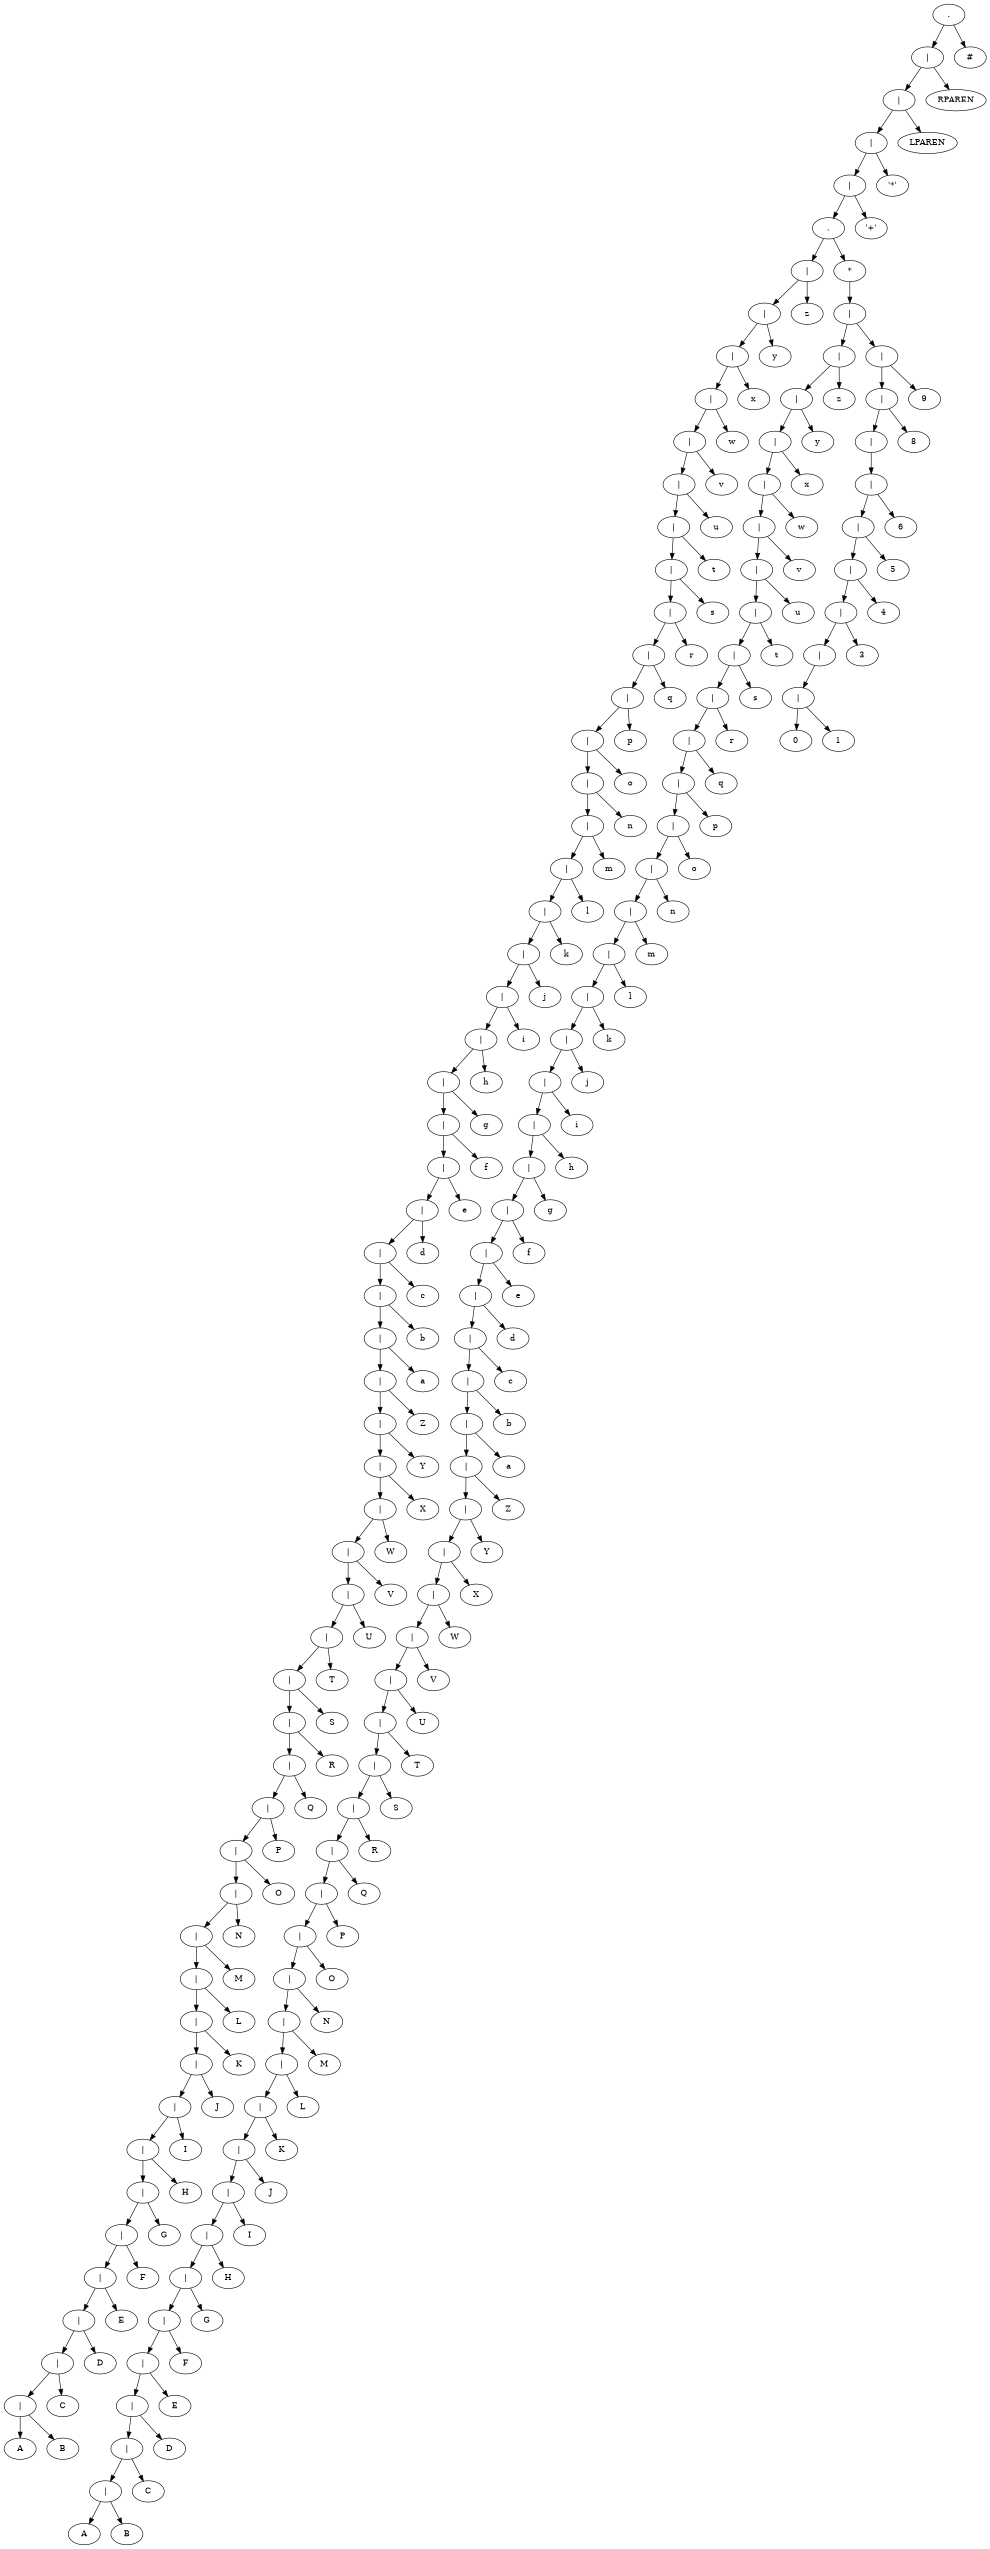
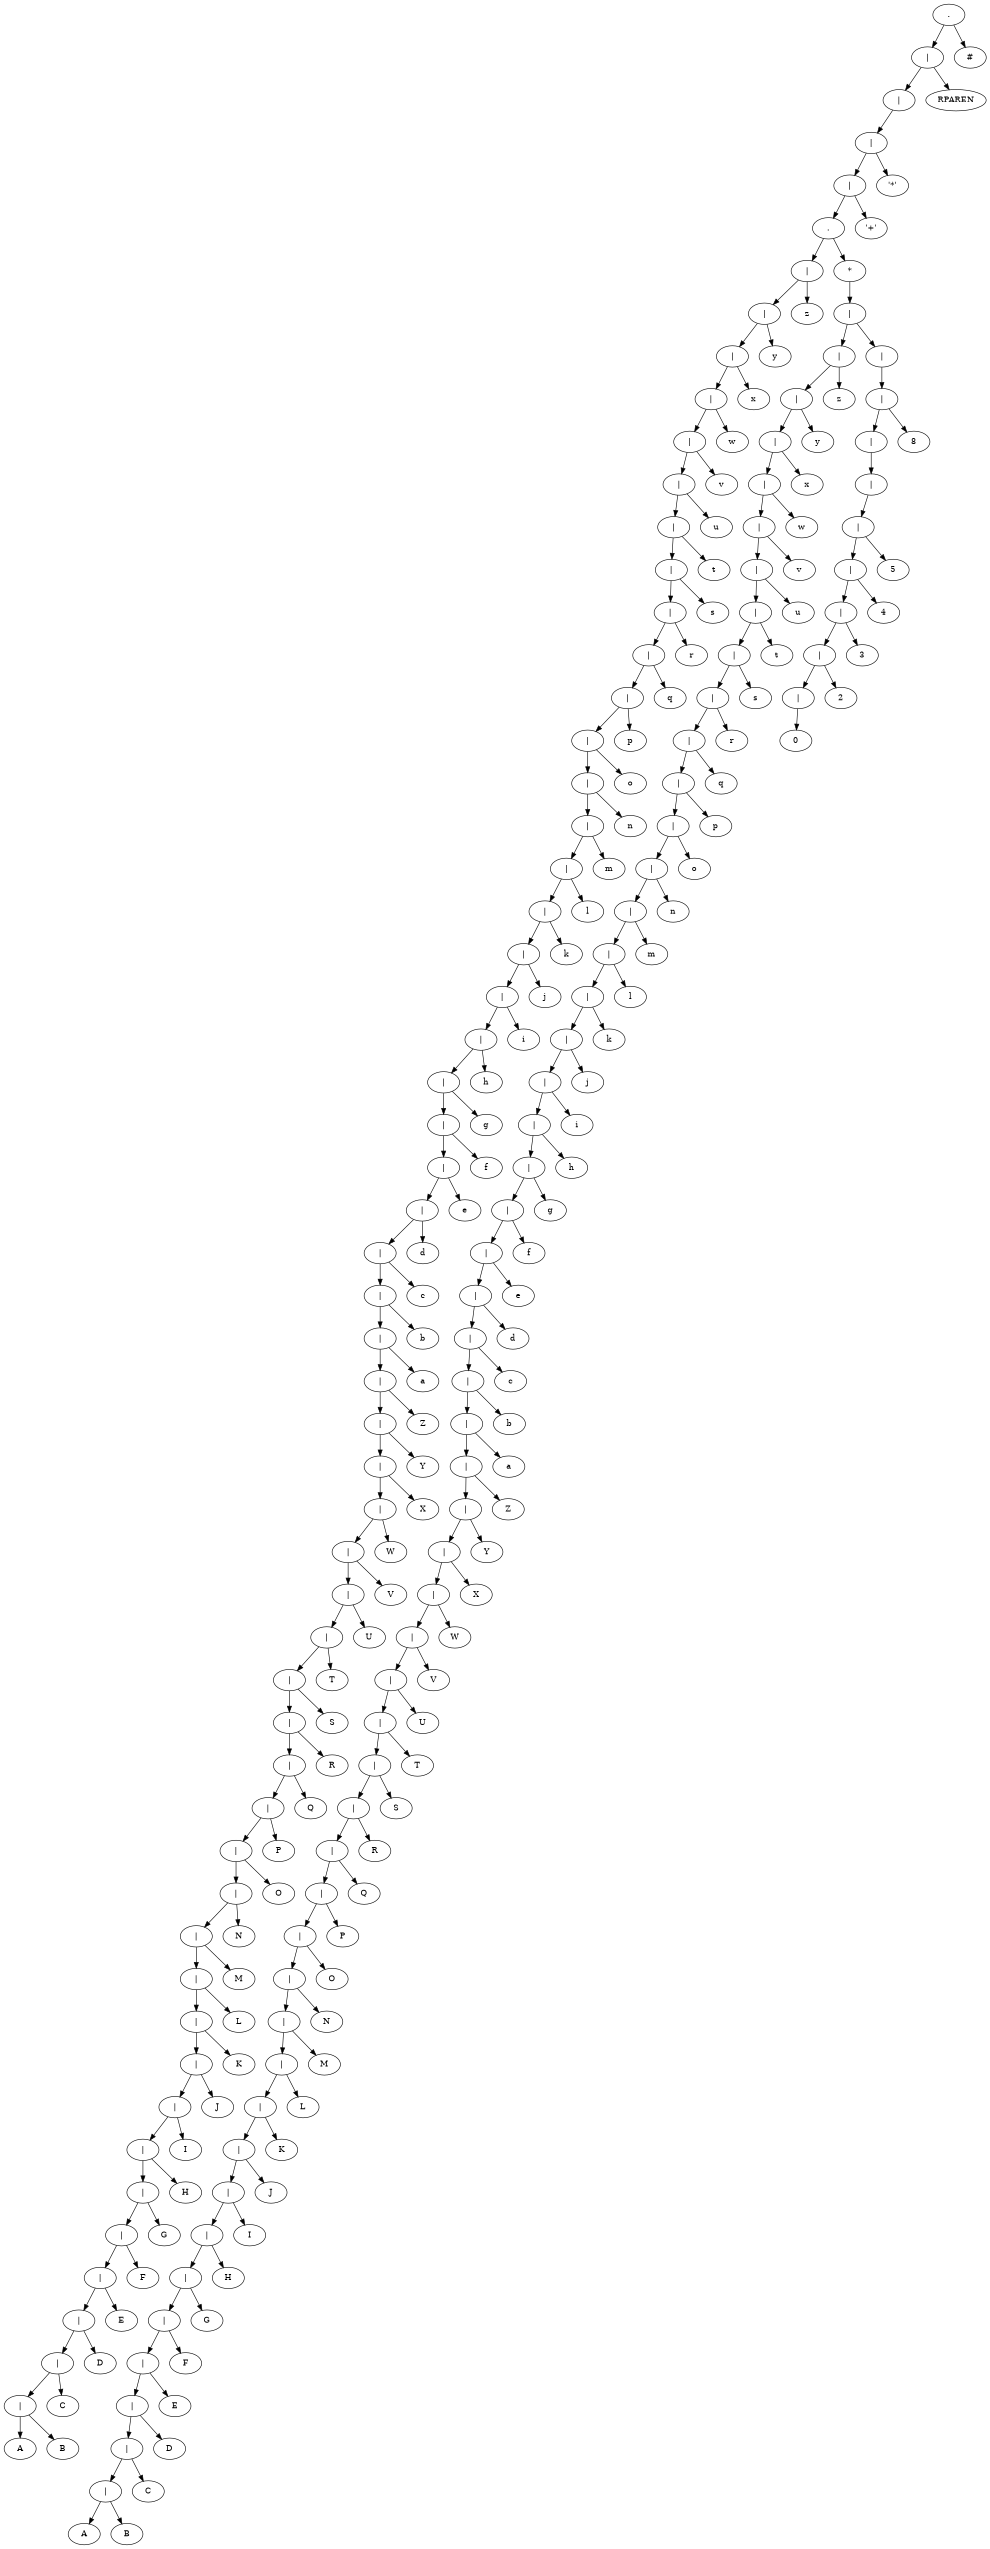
(928, 143) -> none
(925, 399) -> none
(901, 527) -> none
none -> (841, 698)
(839, 741) -> none
